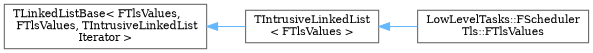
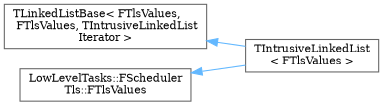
(404, 27) -> (224, 68)
